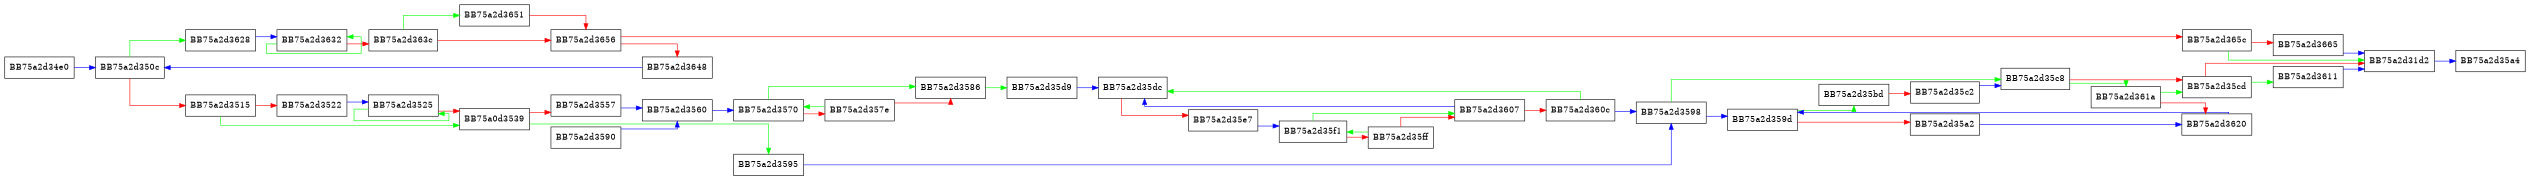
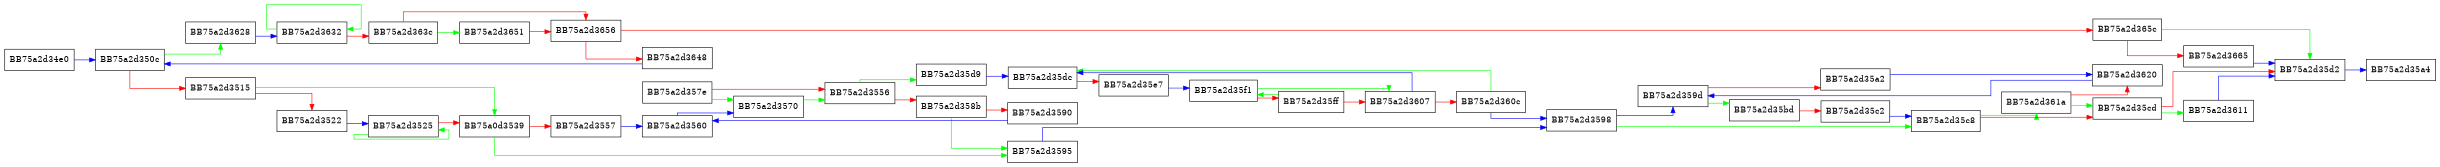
(2400, 61) -> (2310, 70)
(951, 88) -> (860, 93)
none -> (951, 107)
(811, 114) -> none
